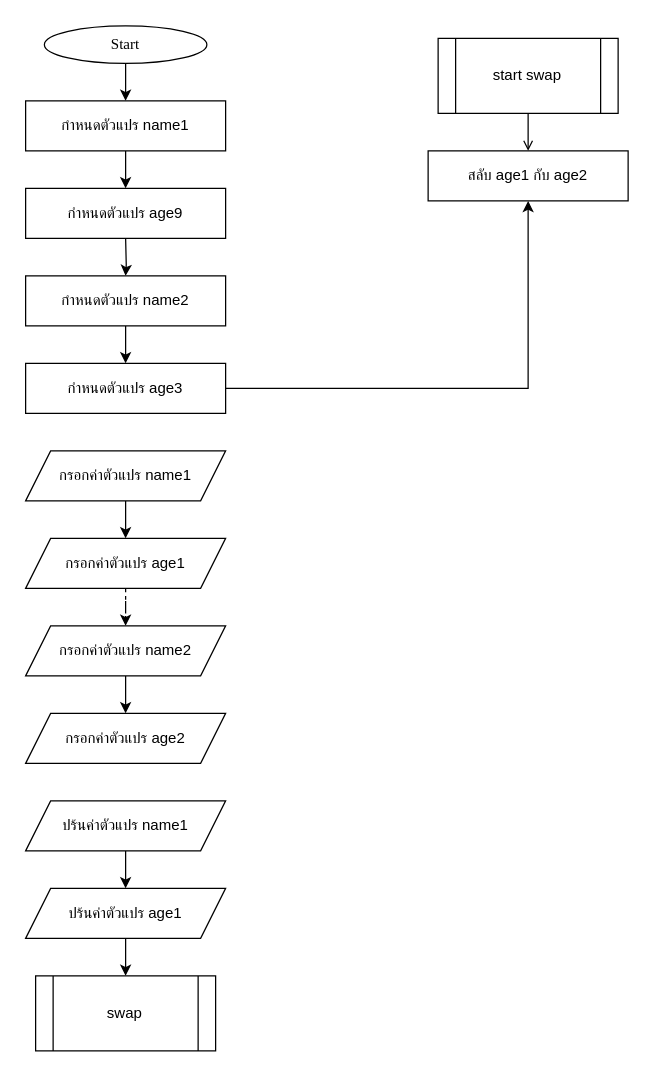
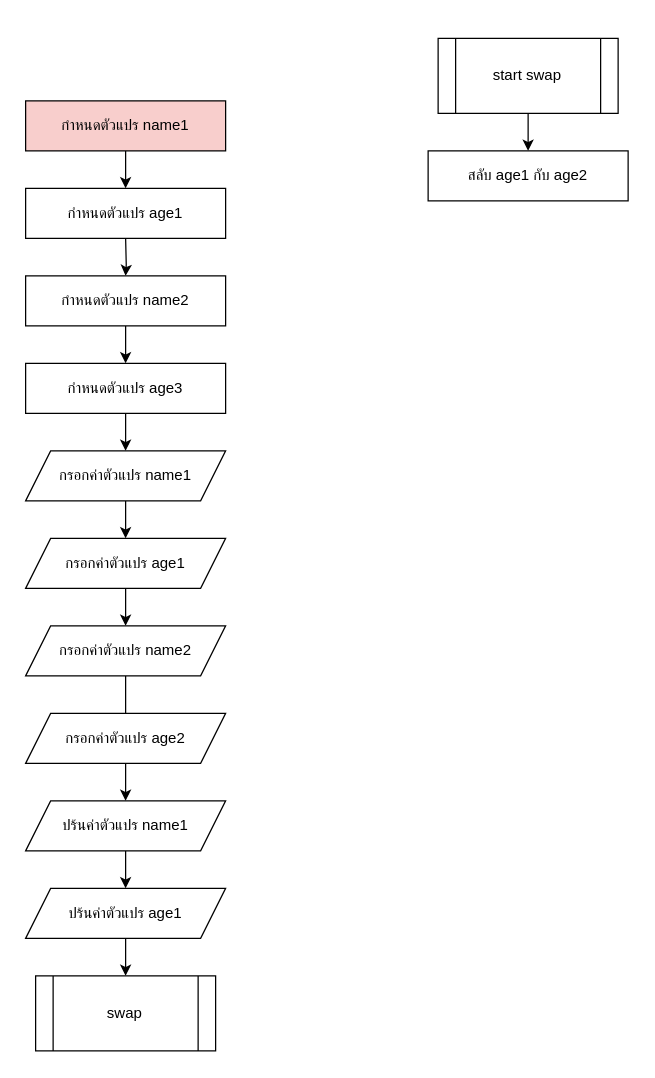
(126, 44) -> none
(126, 86) -> none
(126, 126) -> (126, 126)
(528, 142) -> (528, 141)
(126, 213) -> (126, 213)
(466, 388) -> (126, 436)
(126, 596) -> (126, 596)
(126, 703) -> (126, 706)
none -> (126, 786)
